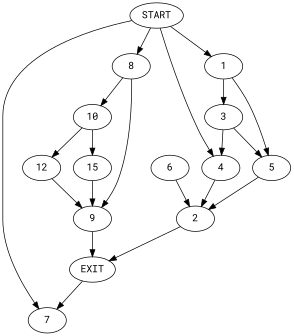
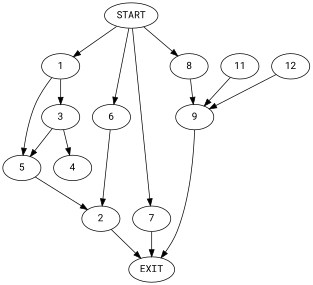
(182, 90) -> (122, 63)
(92, 117) -> none
(92, 168) -> (240, 66)
(210, 190) -> none
(72, 292) -> (152, 241)
